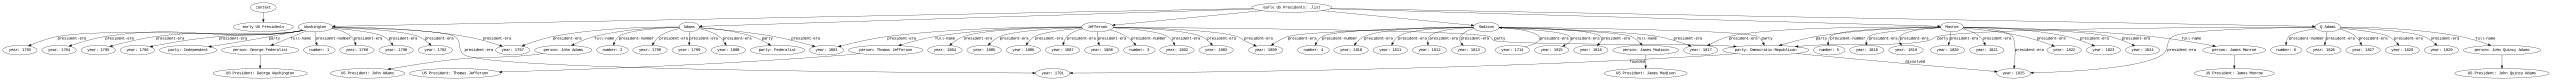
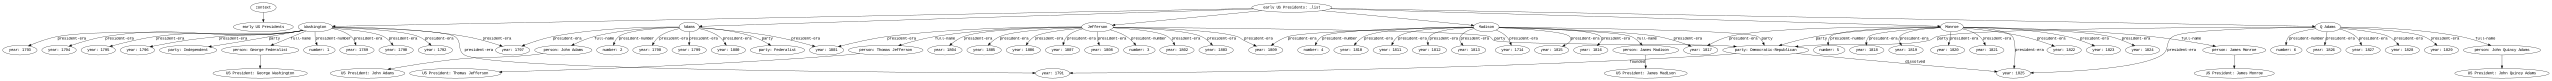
(1531, 32) -> (1505, 35)
